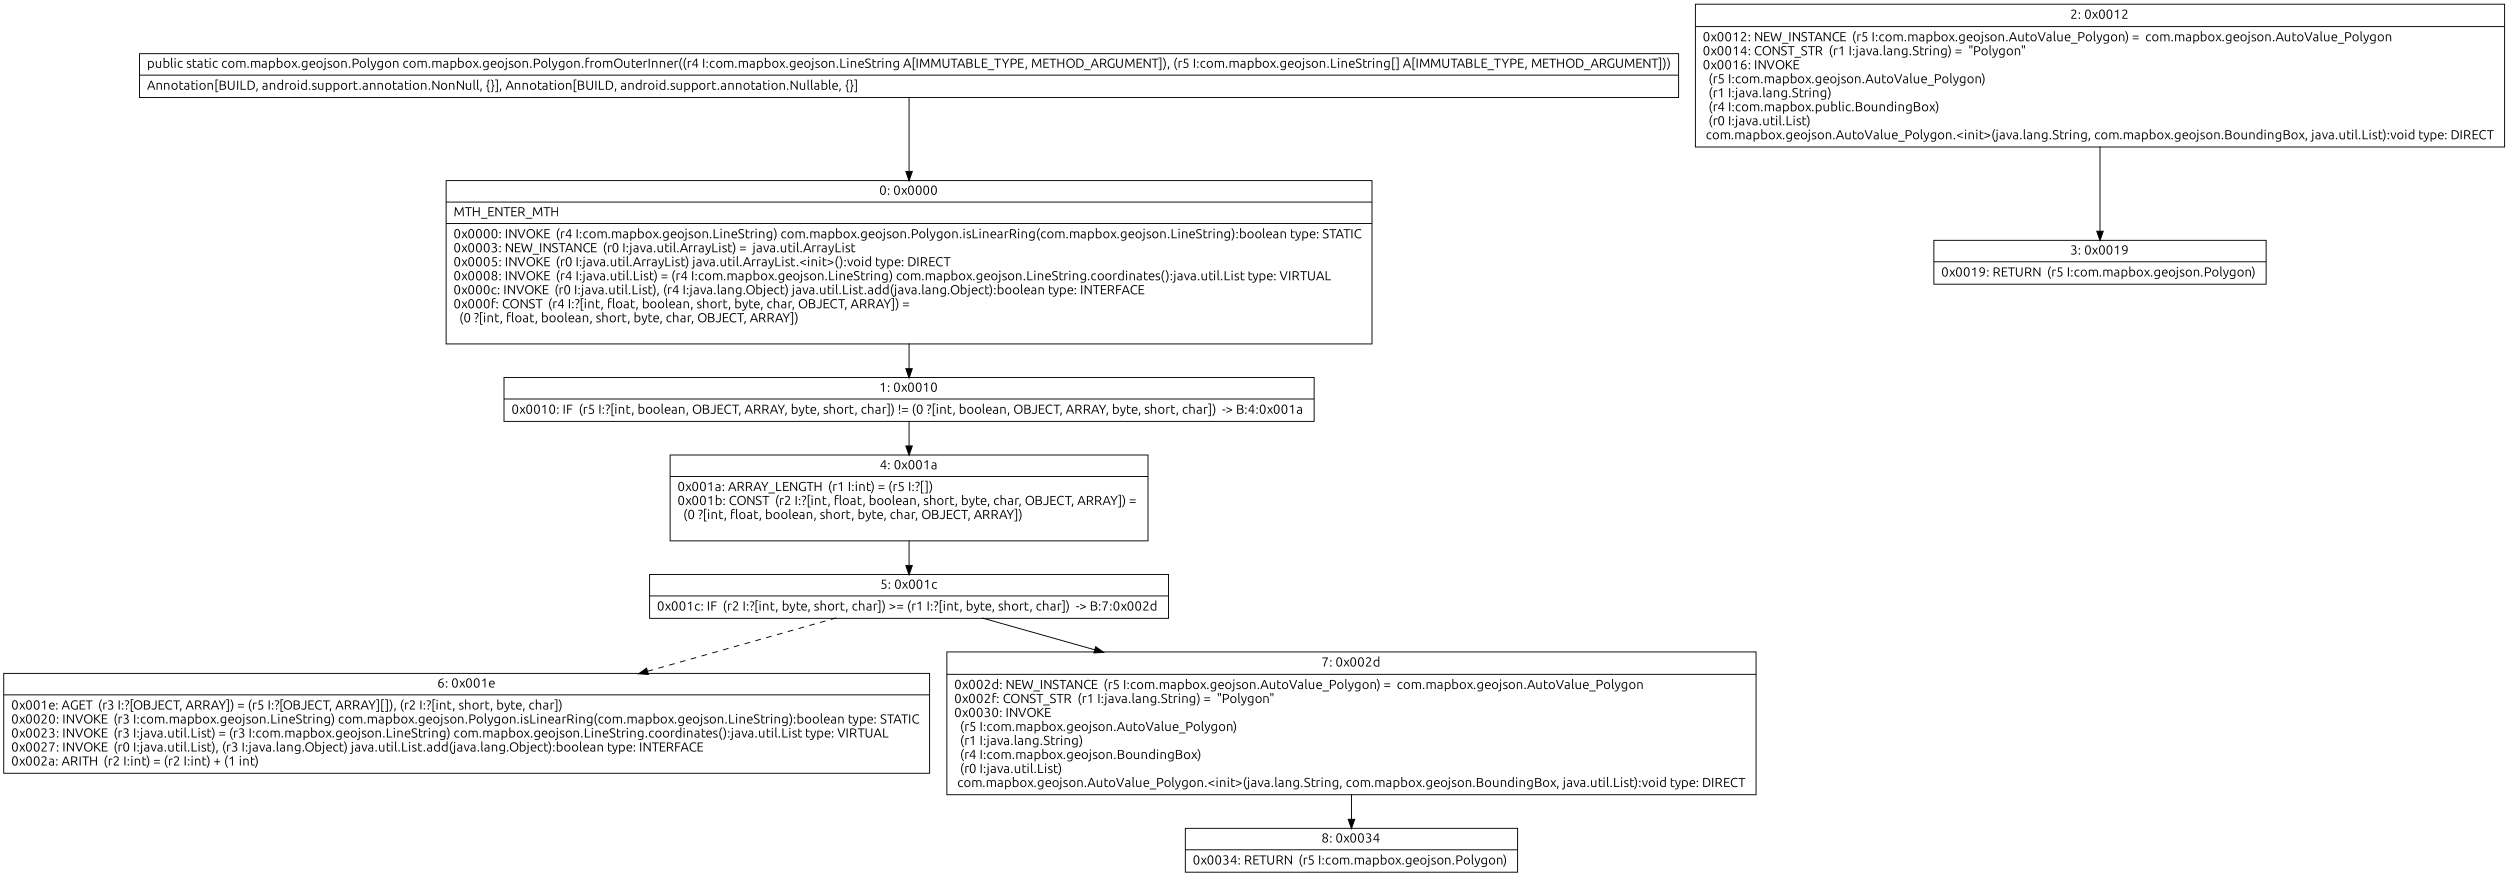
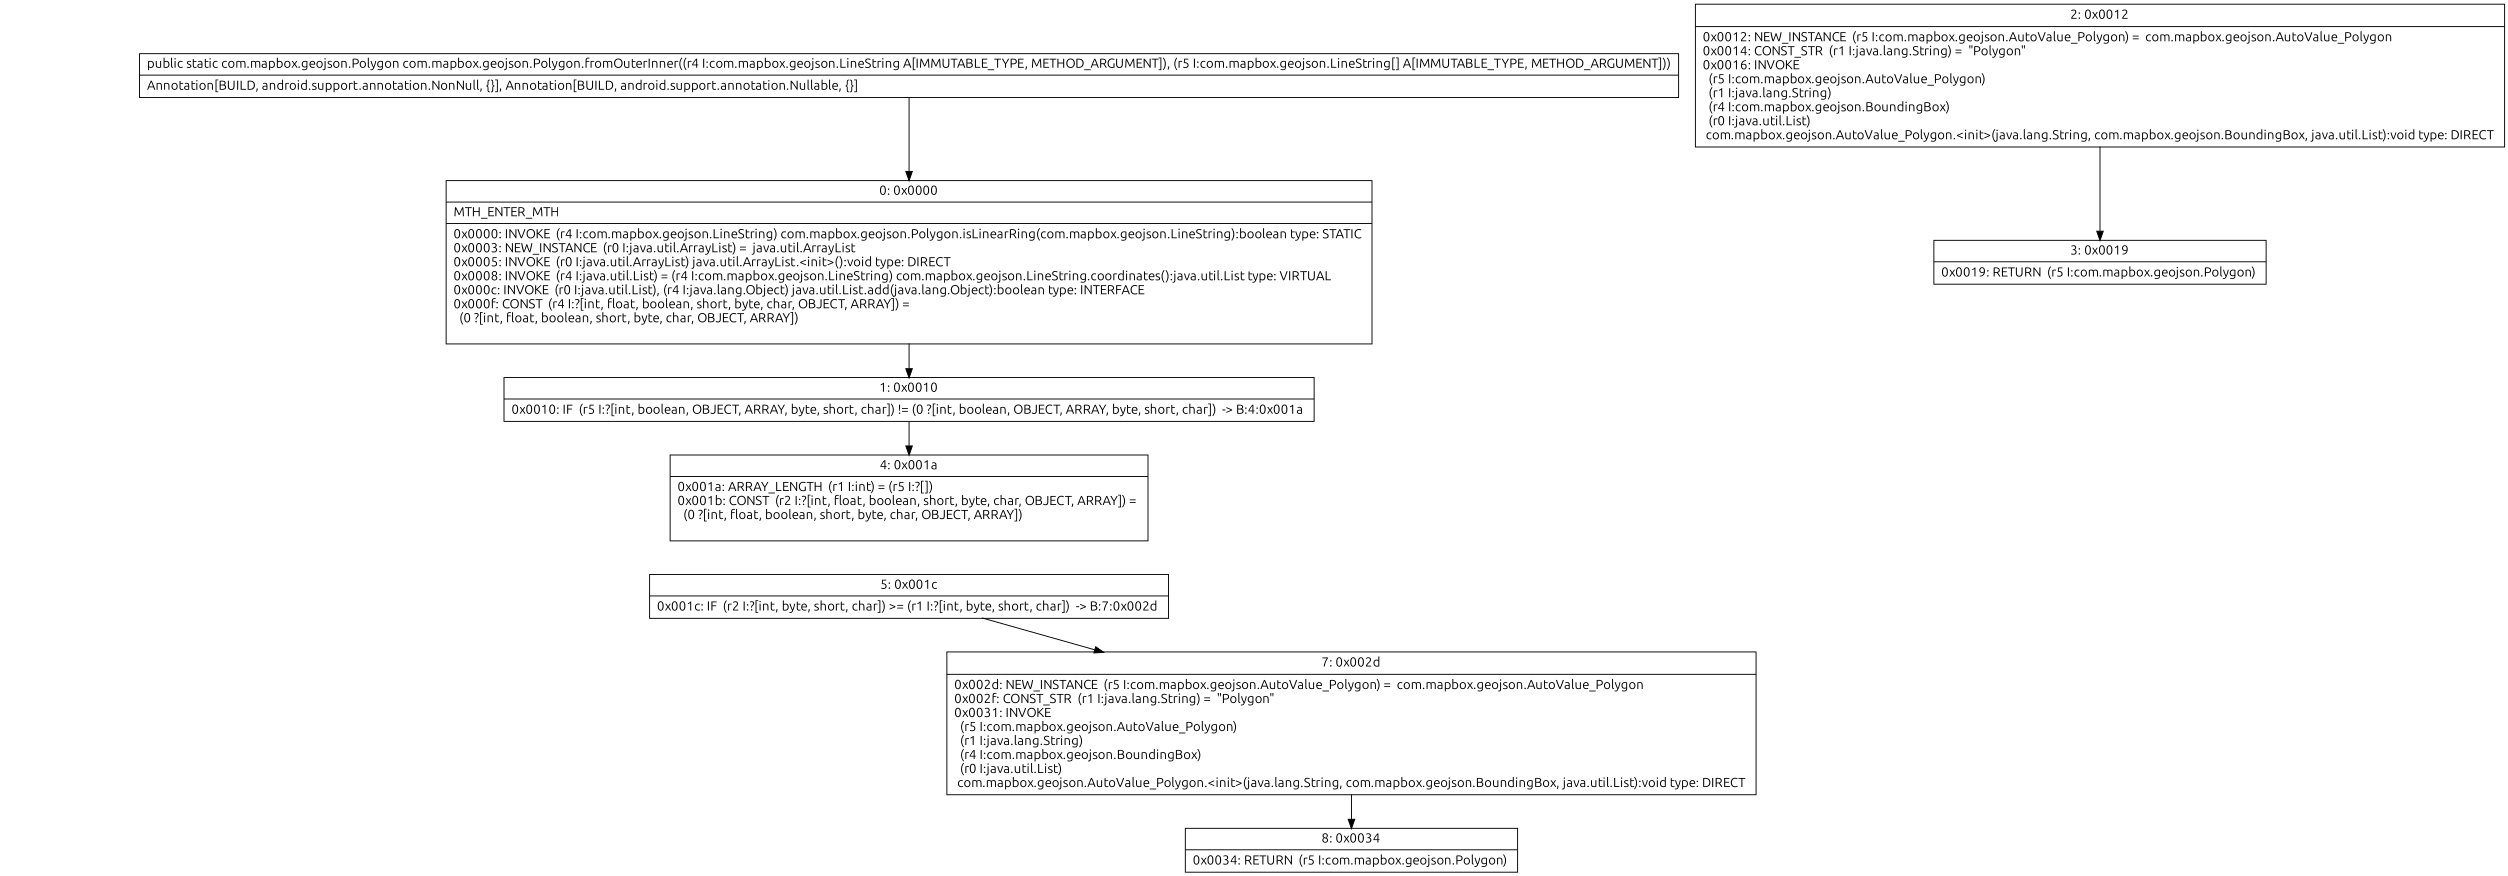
(1821, 107) -> (1827, 107)
(909, 553) -> none
(1006, 713) -> (1006, 713)
(467, 723) -> none
